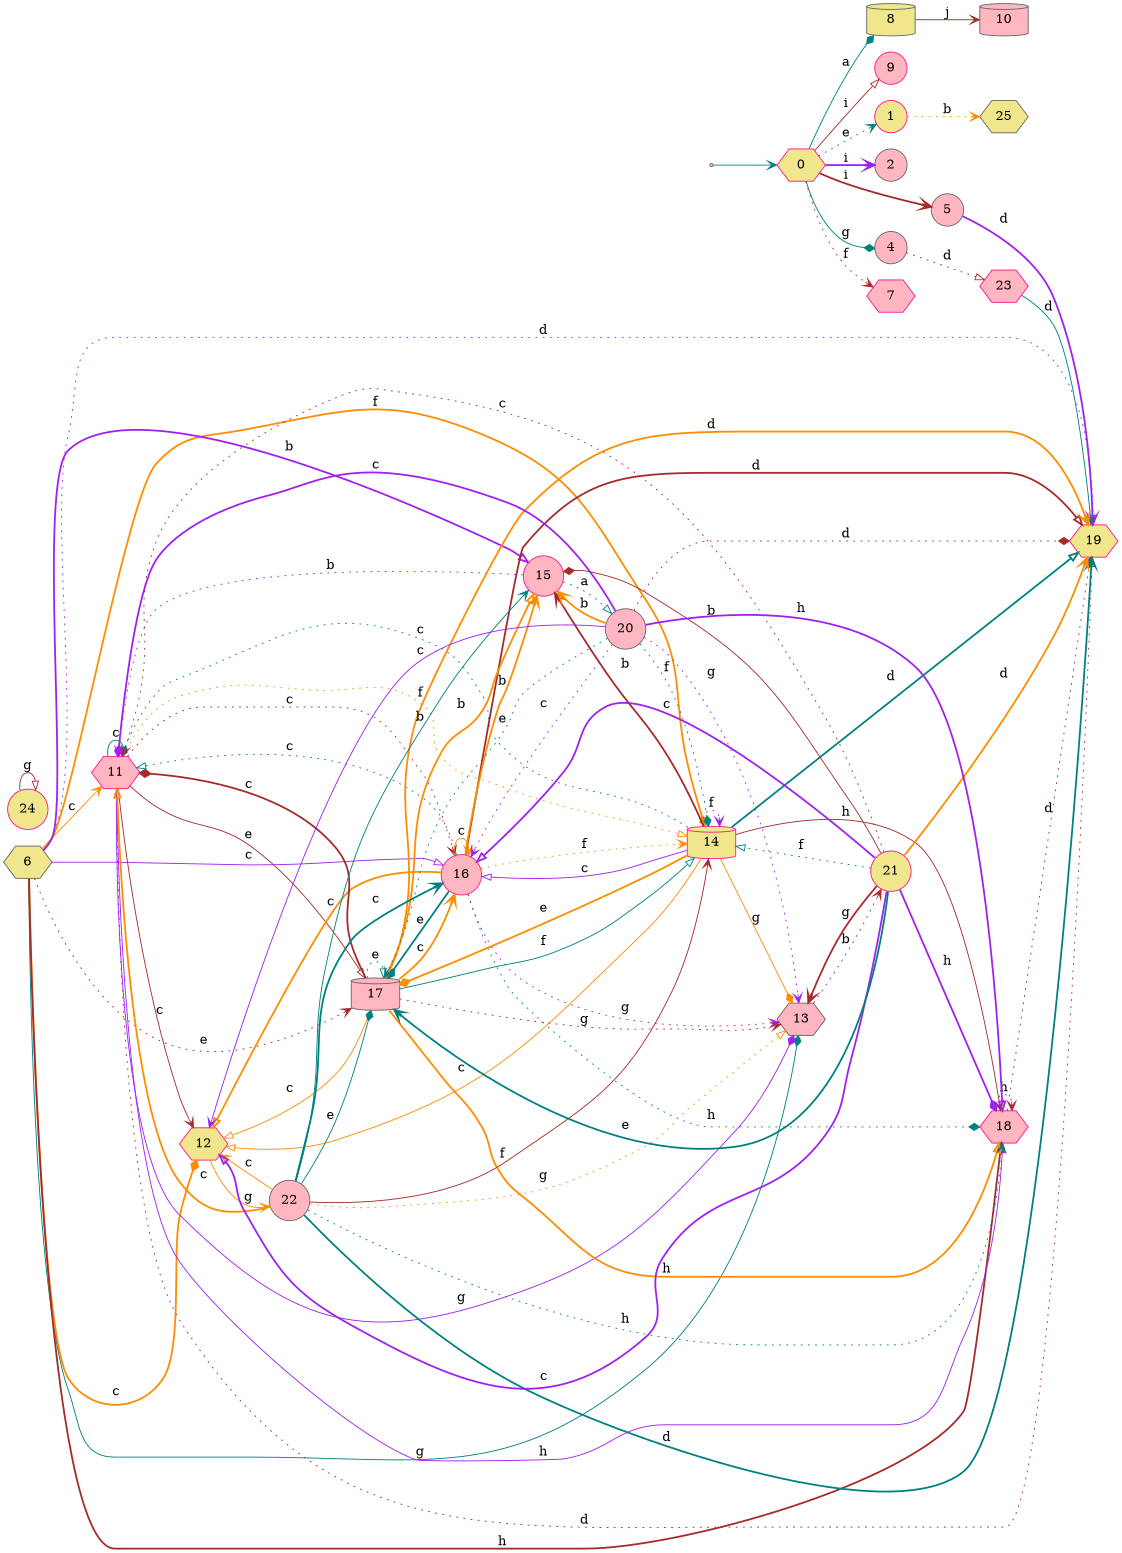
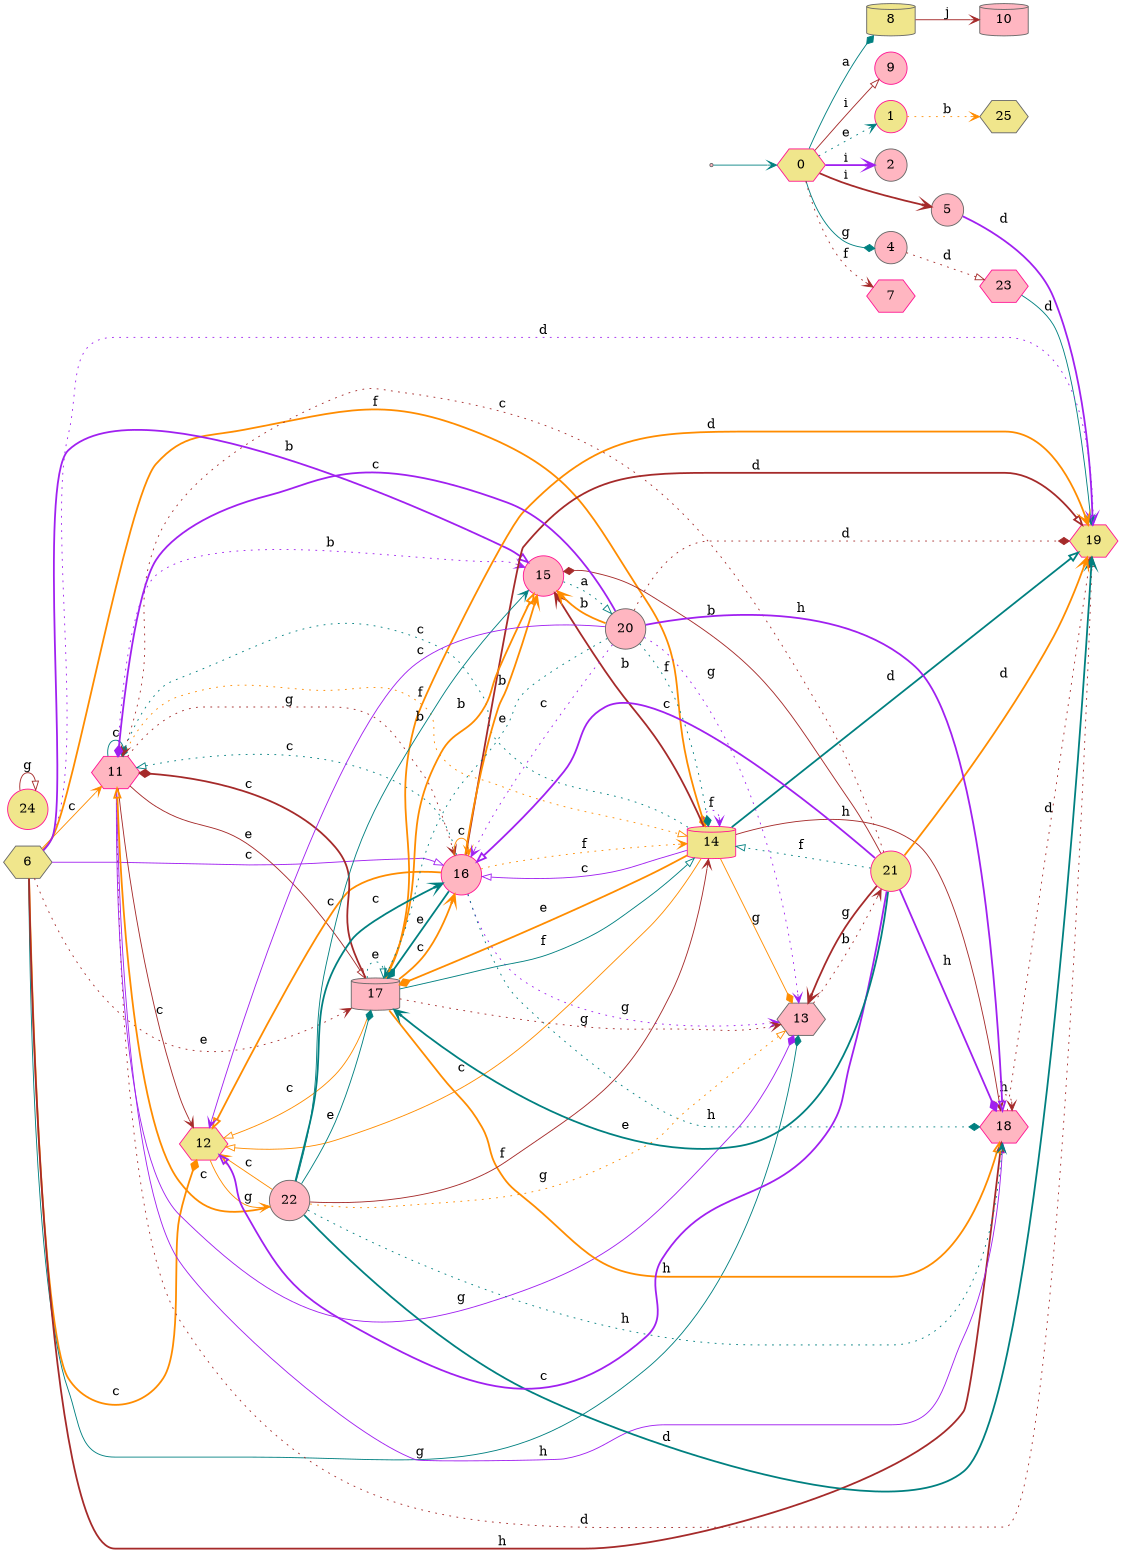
(265, 578) -> (241, 551)
(290, 700) -> (290, 700)
